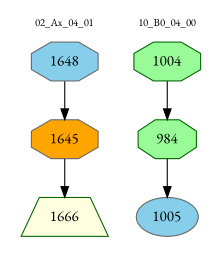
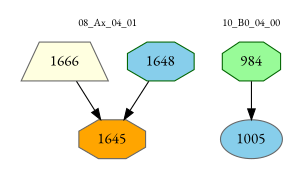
(65, 23) -> (108, 23)
(65, 62) -> (161, 62)
(167, 62) -> none
(65, 173) -> (86, 96)
(65, 217) -> (65, 62)
